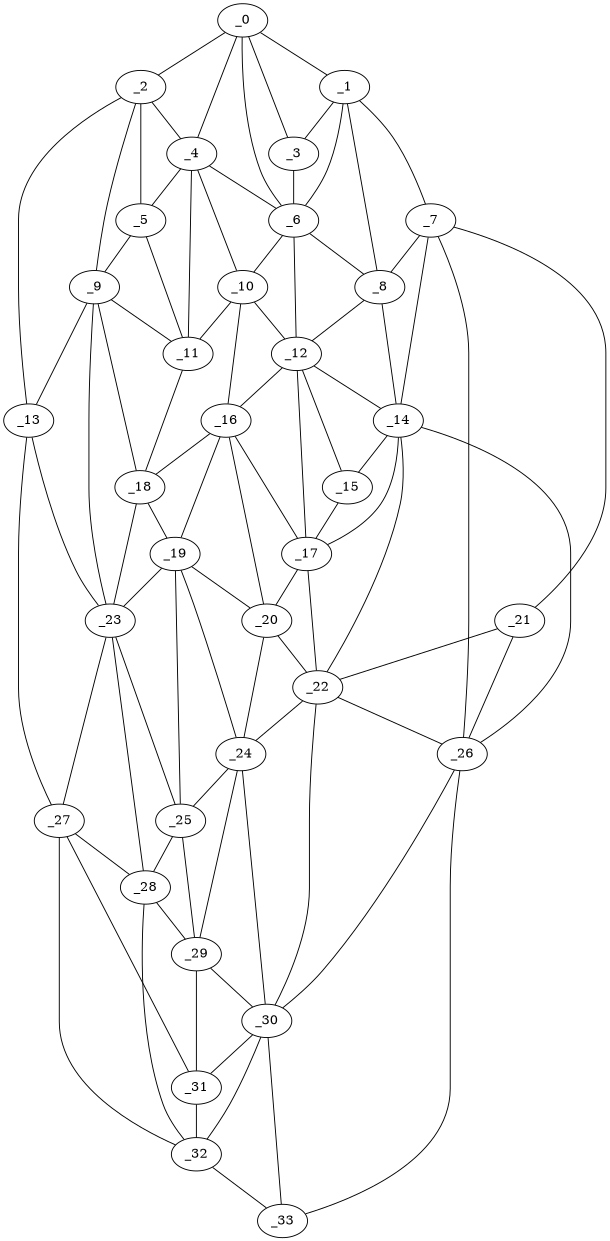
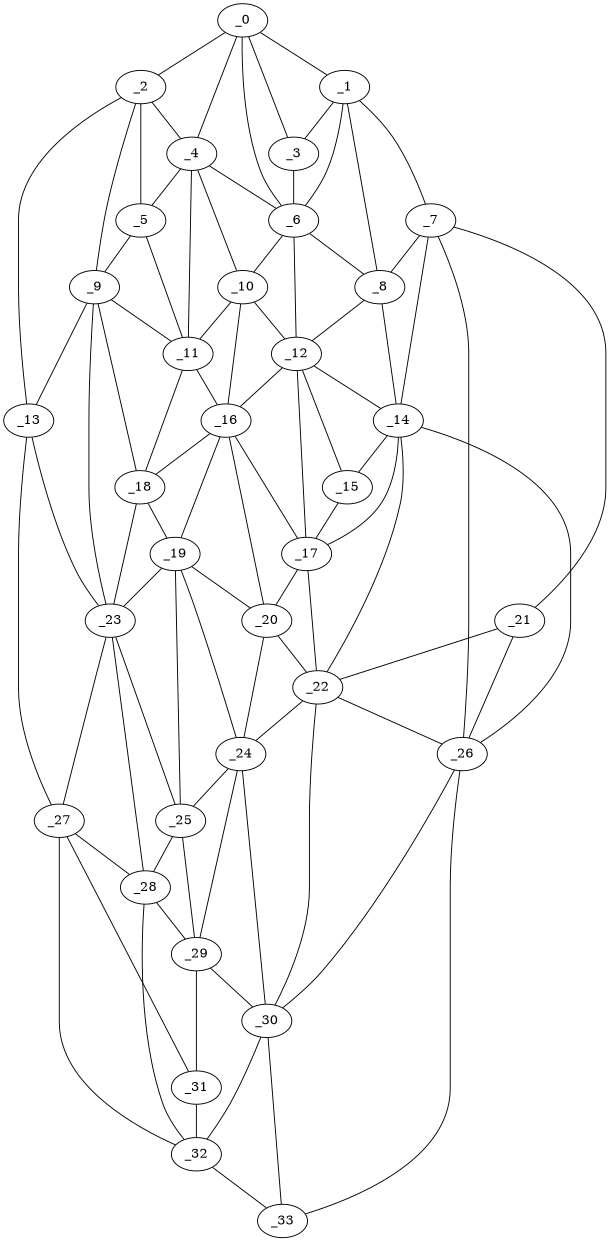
none -> (207, 387)
(232, 1054) -> none
